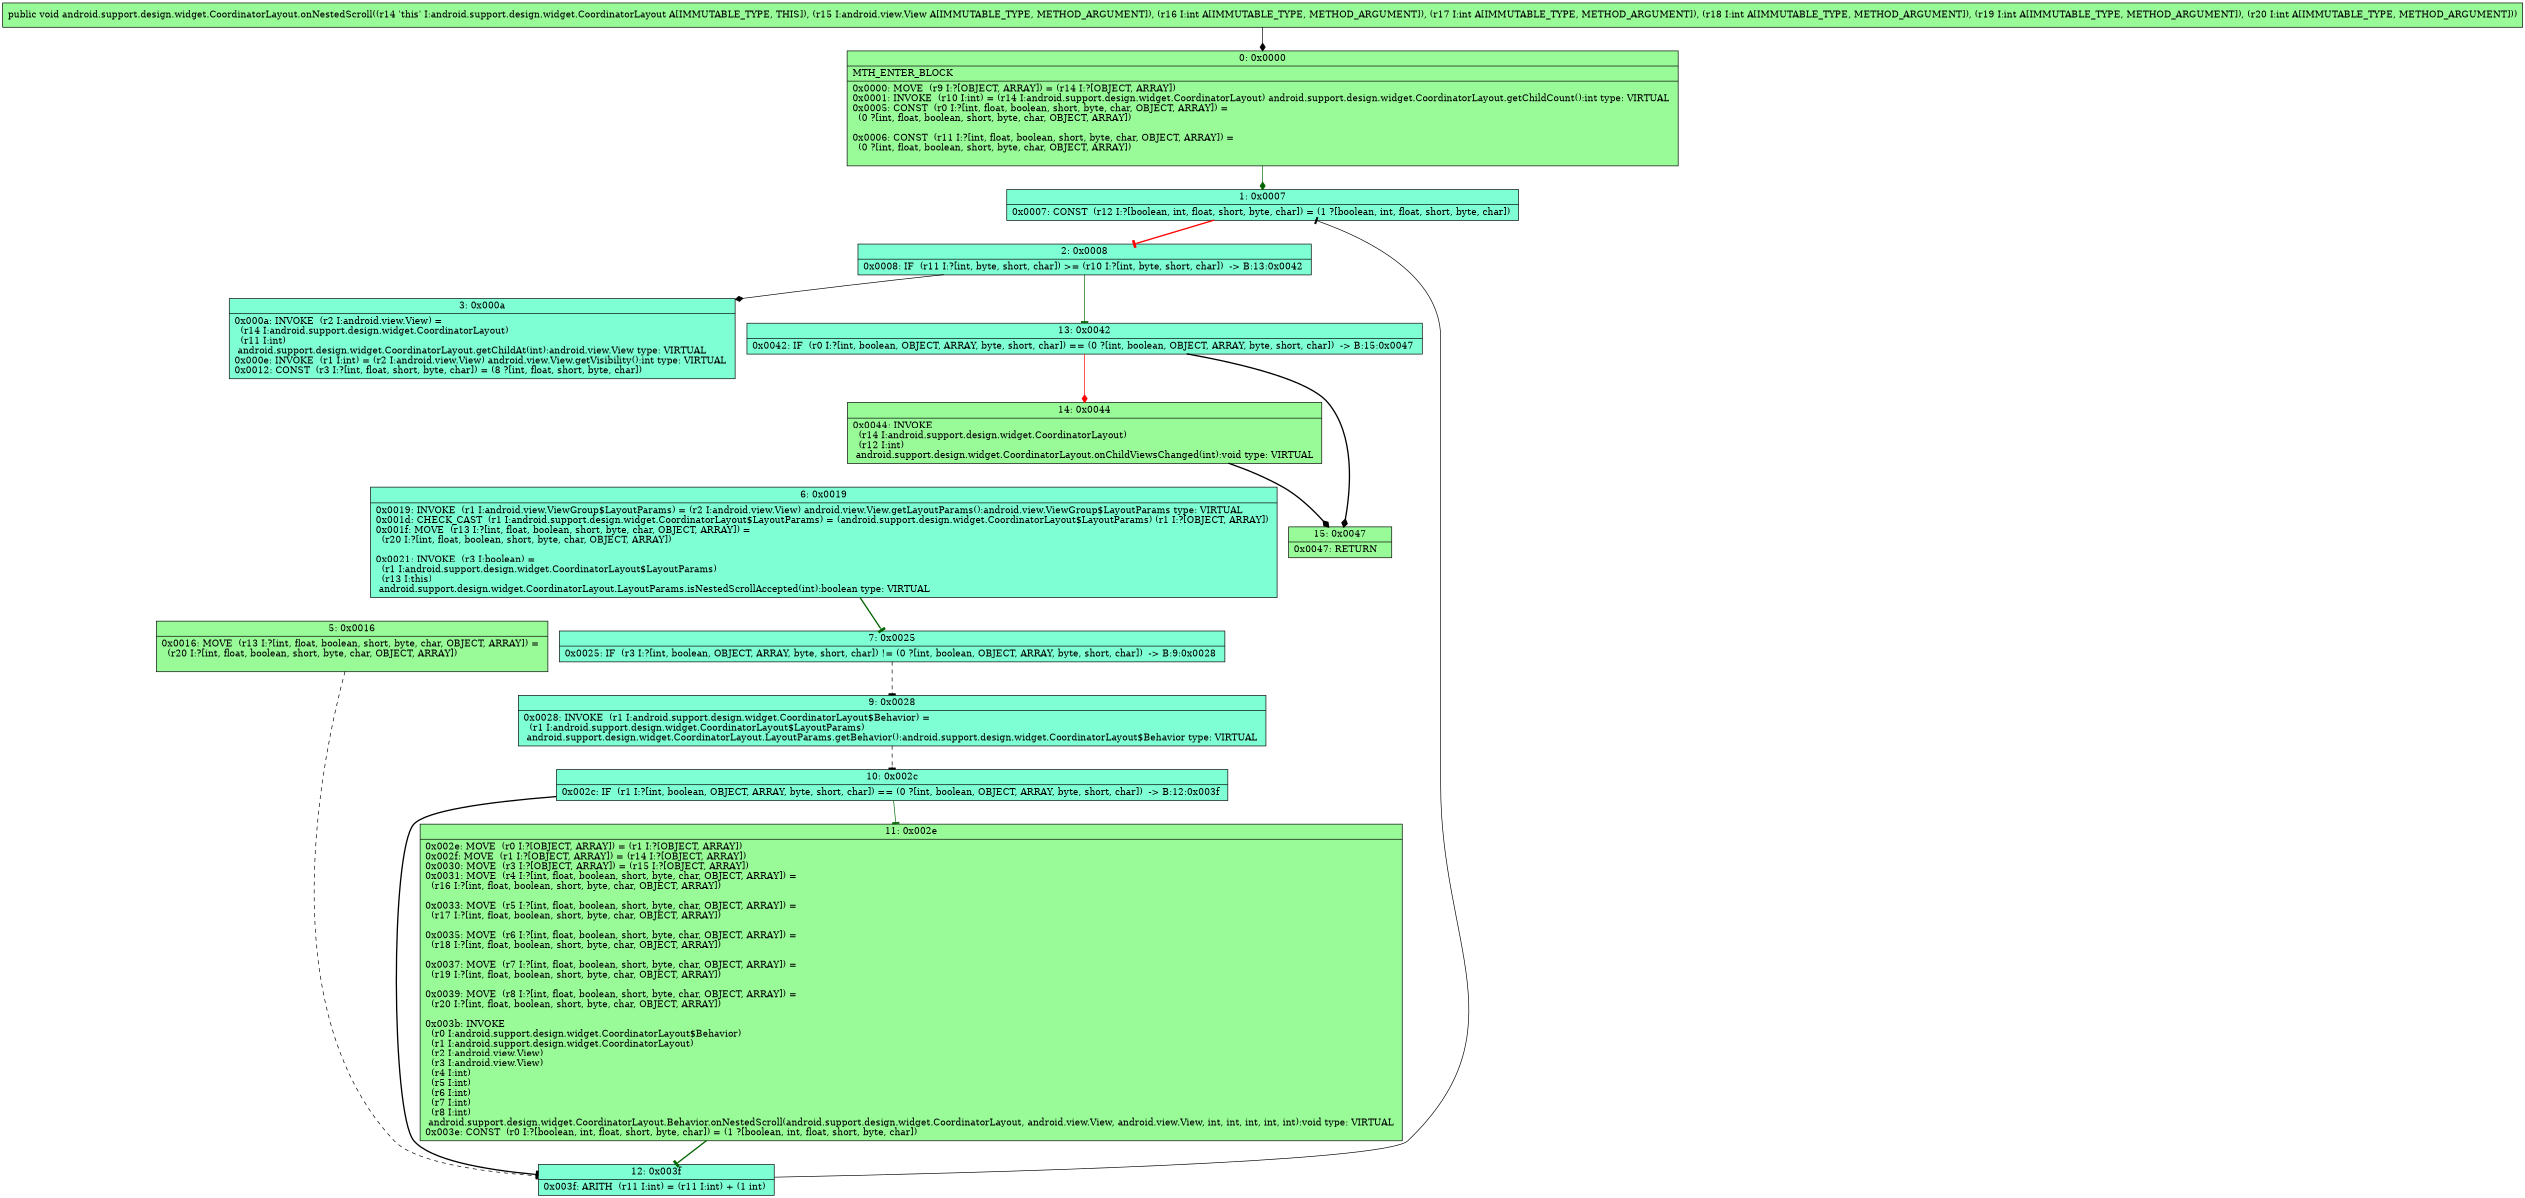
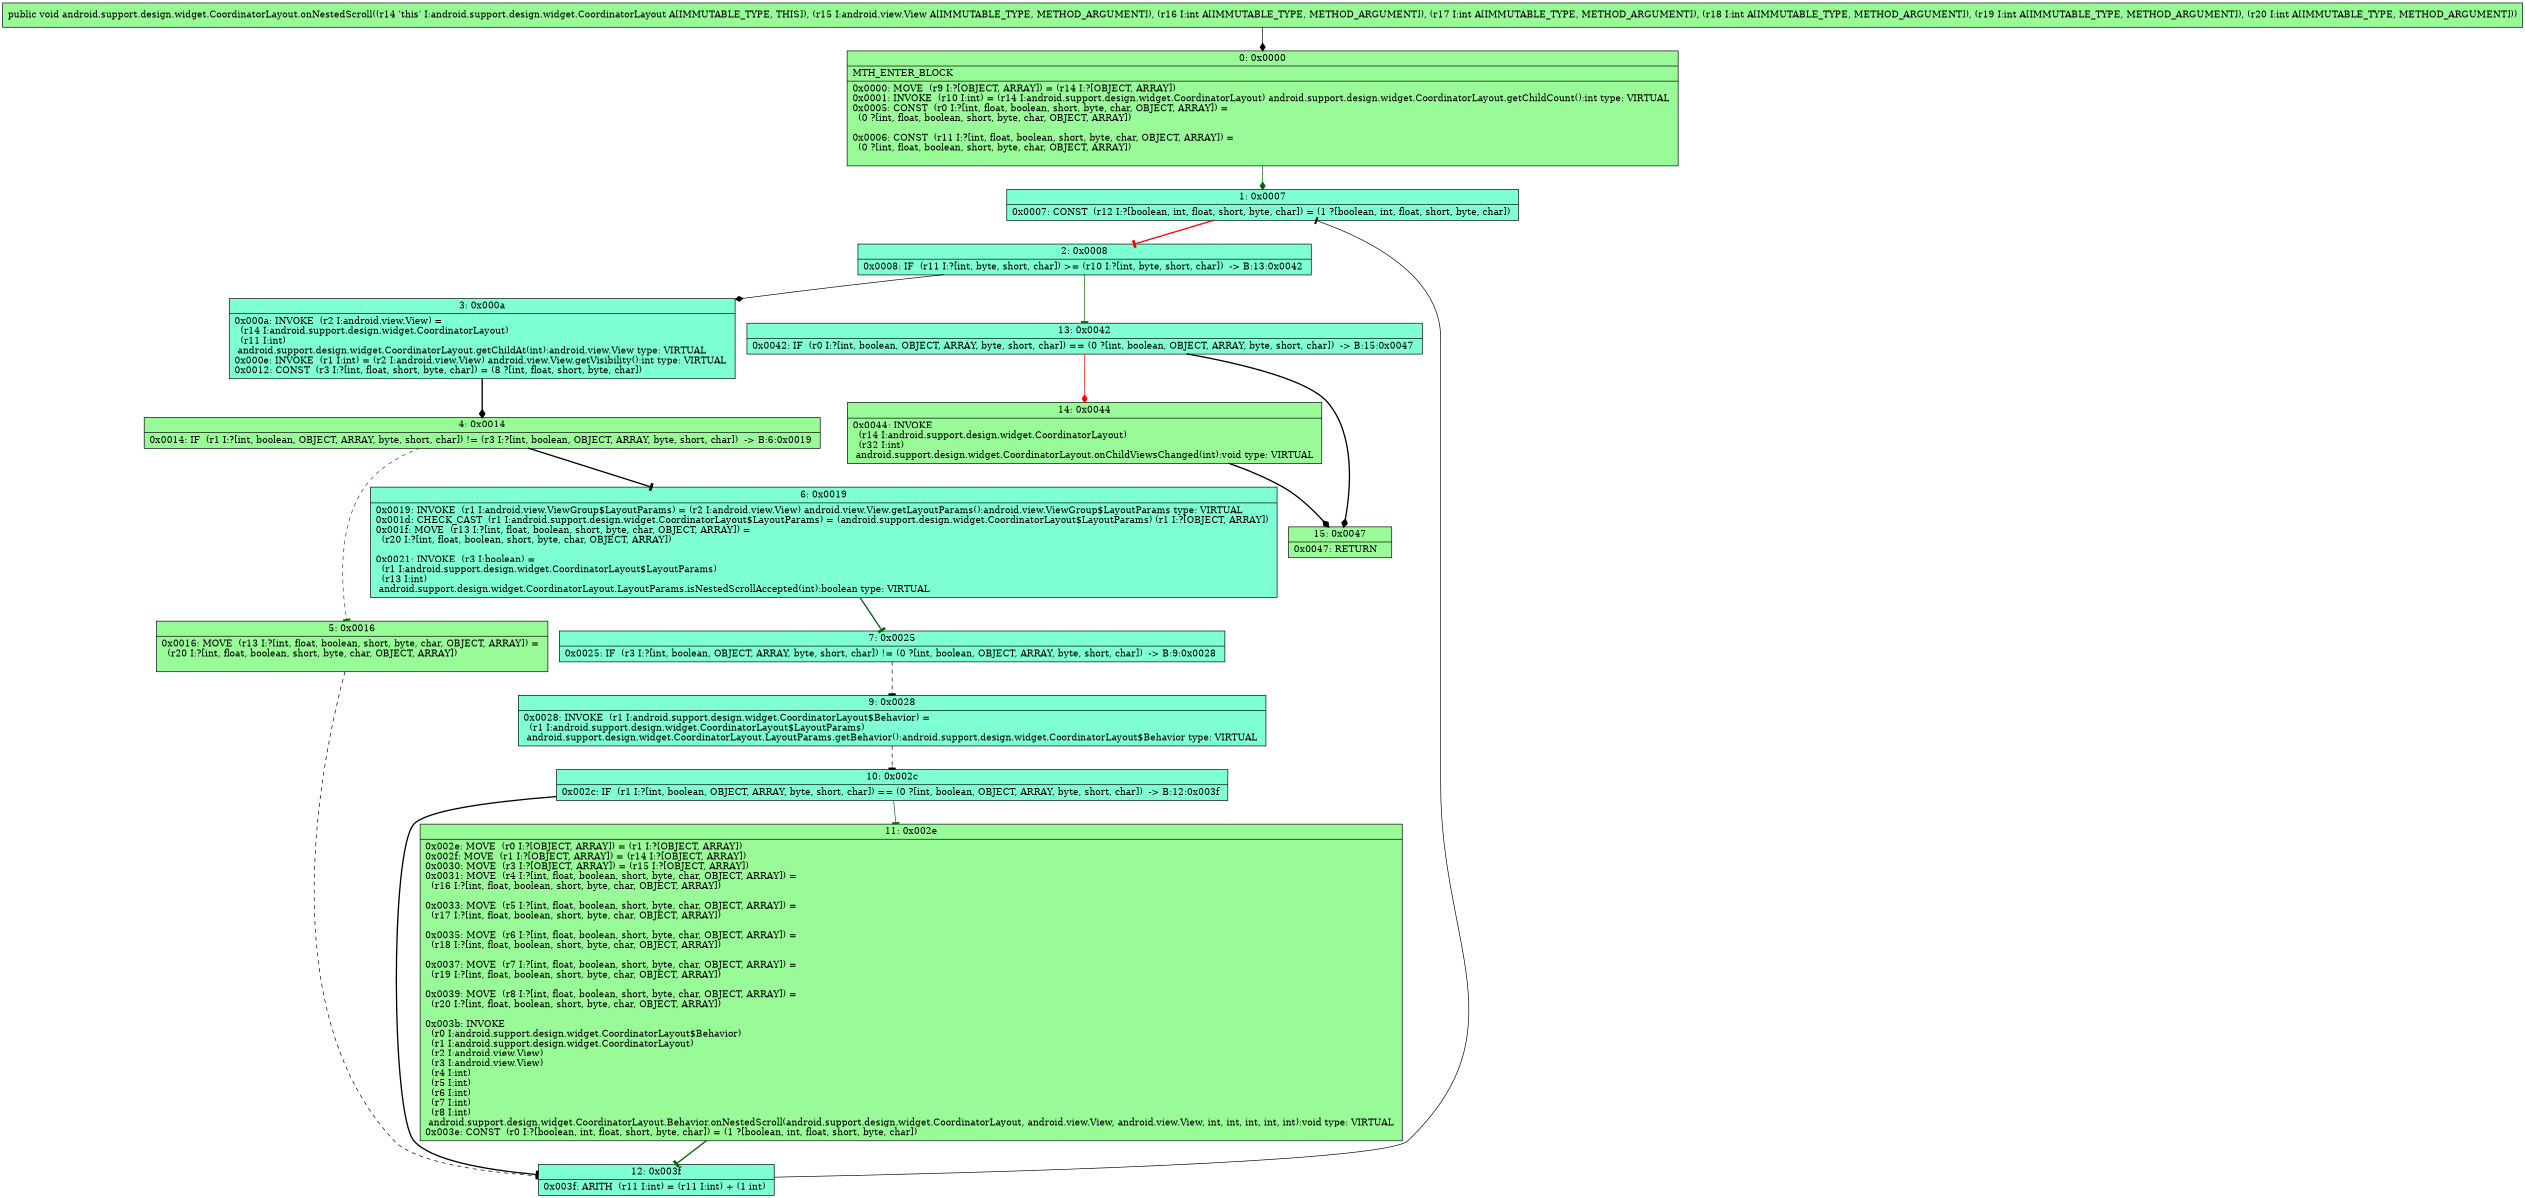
none -> (482, 433)
(879, 445) -> (879, 445)
(404, 579) -> (402, 579)
